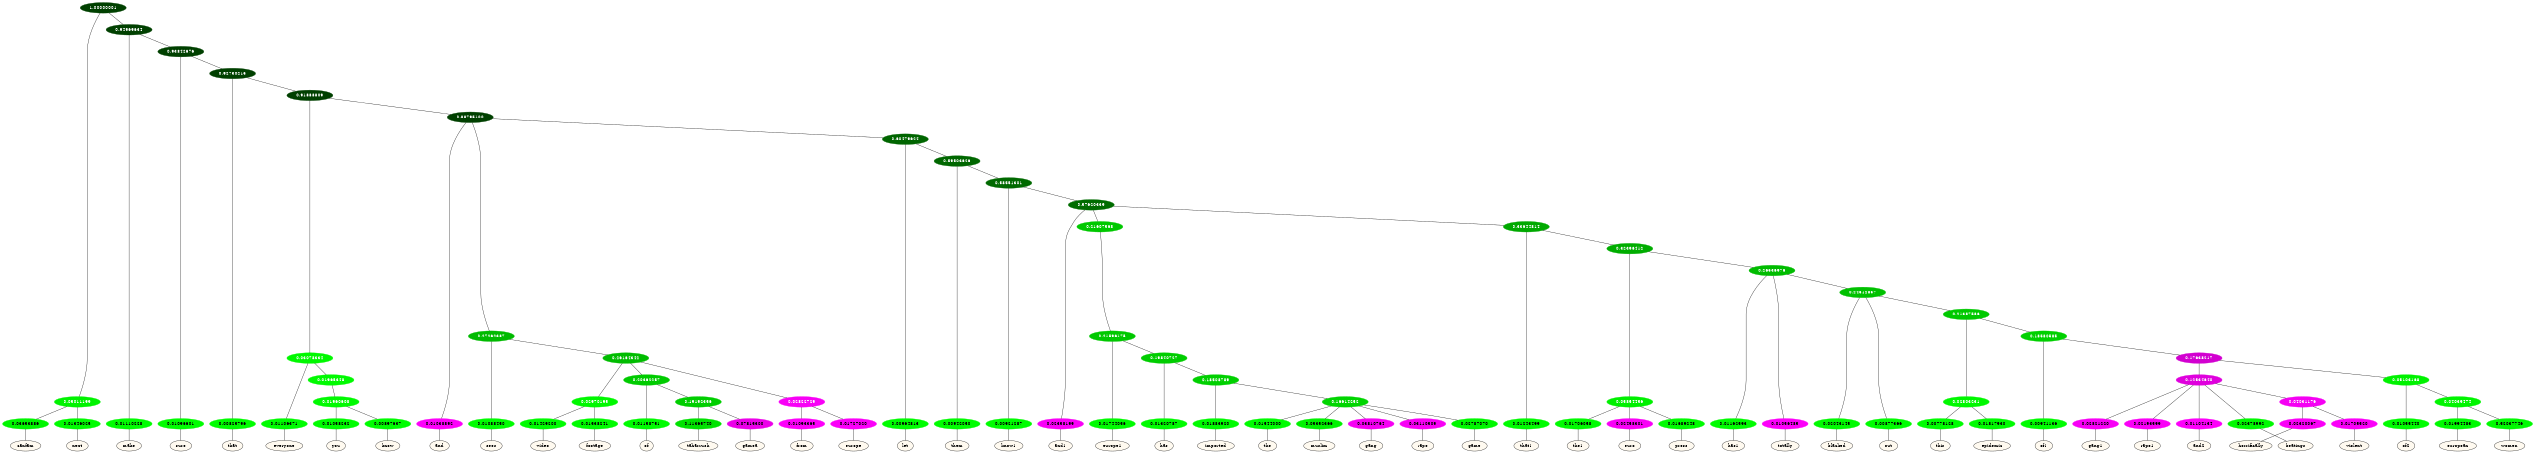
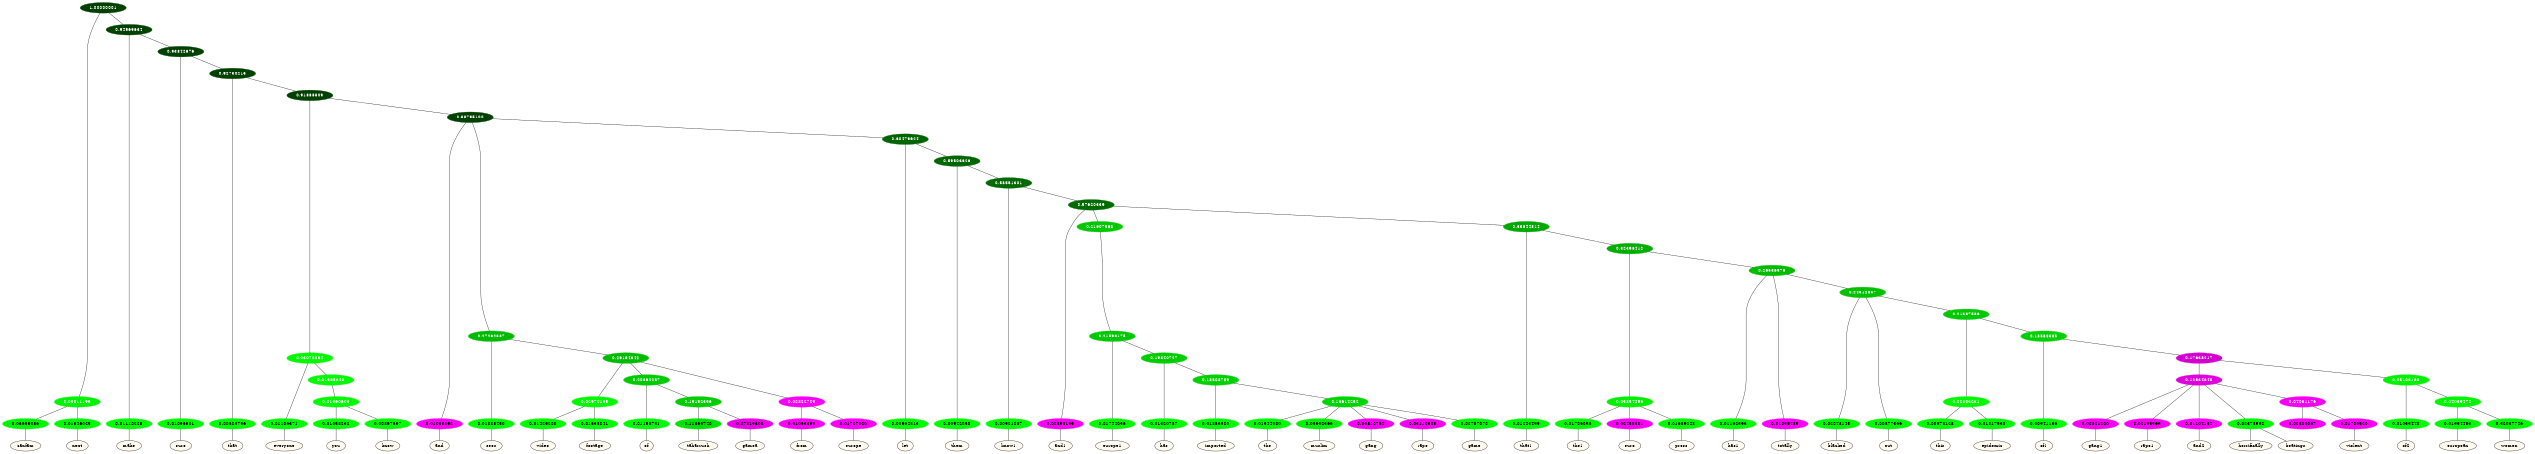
(1940, 424) -> (1940, 424)
(2277, 435) -> (2251, 435)
